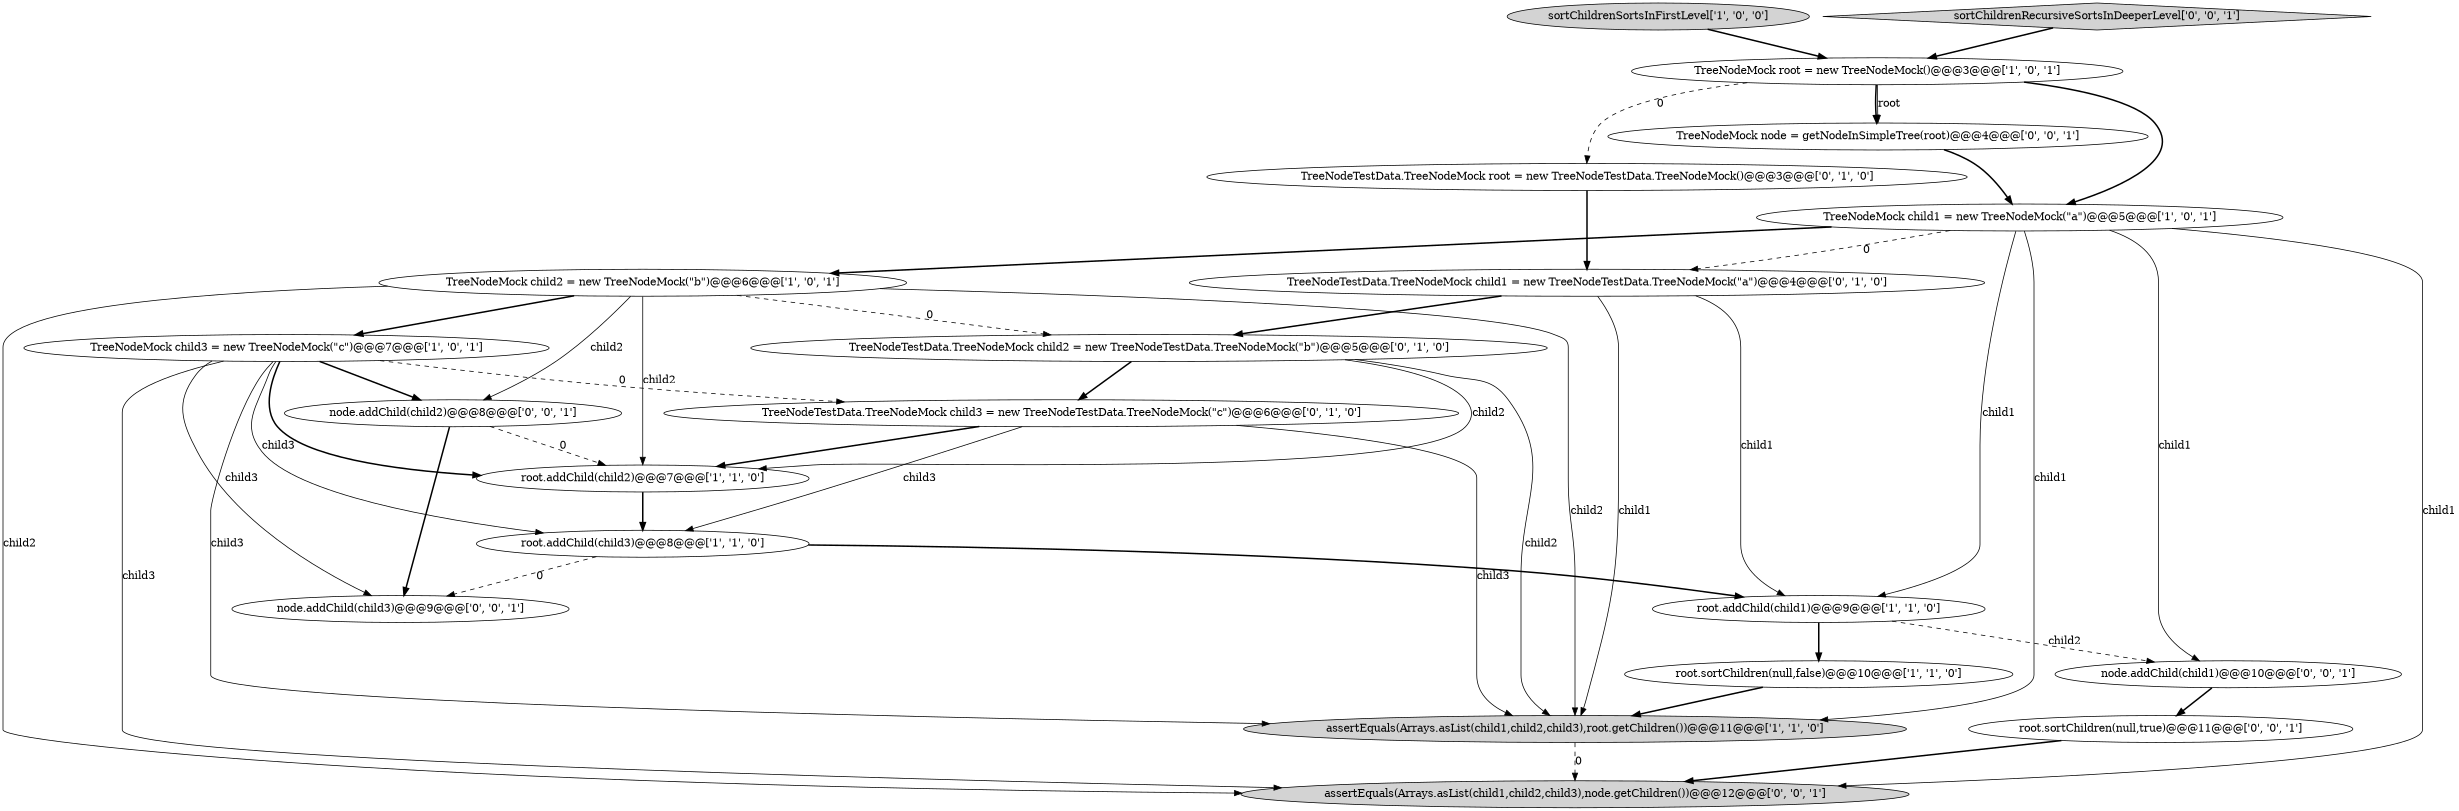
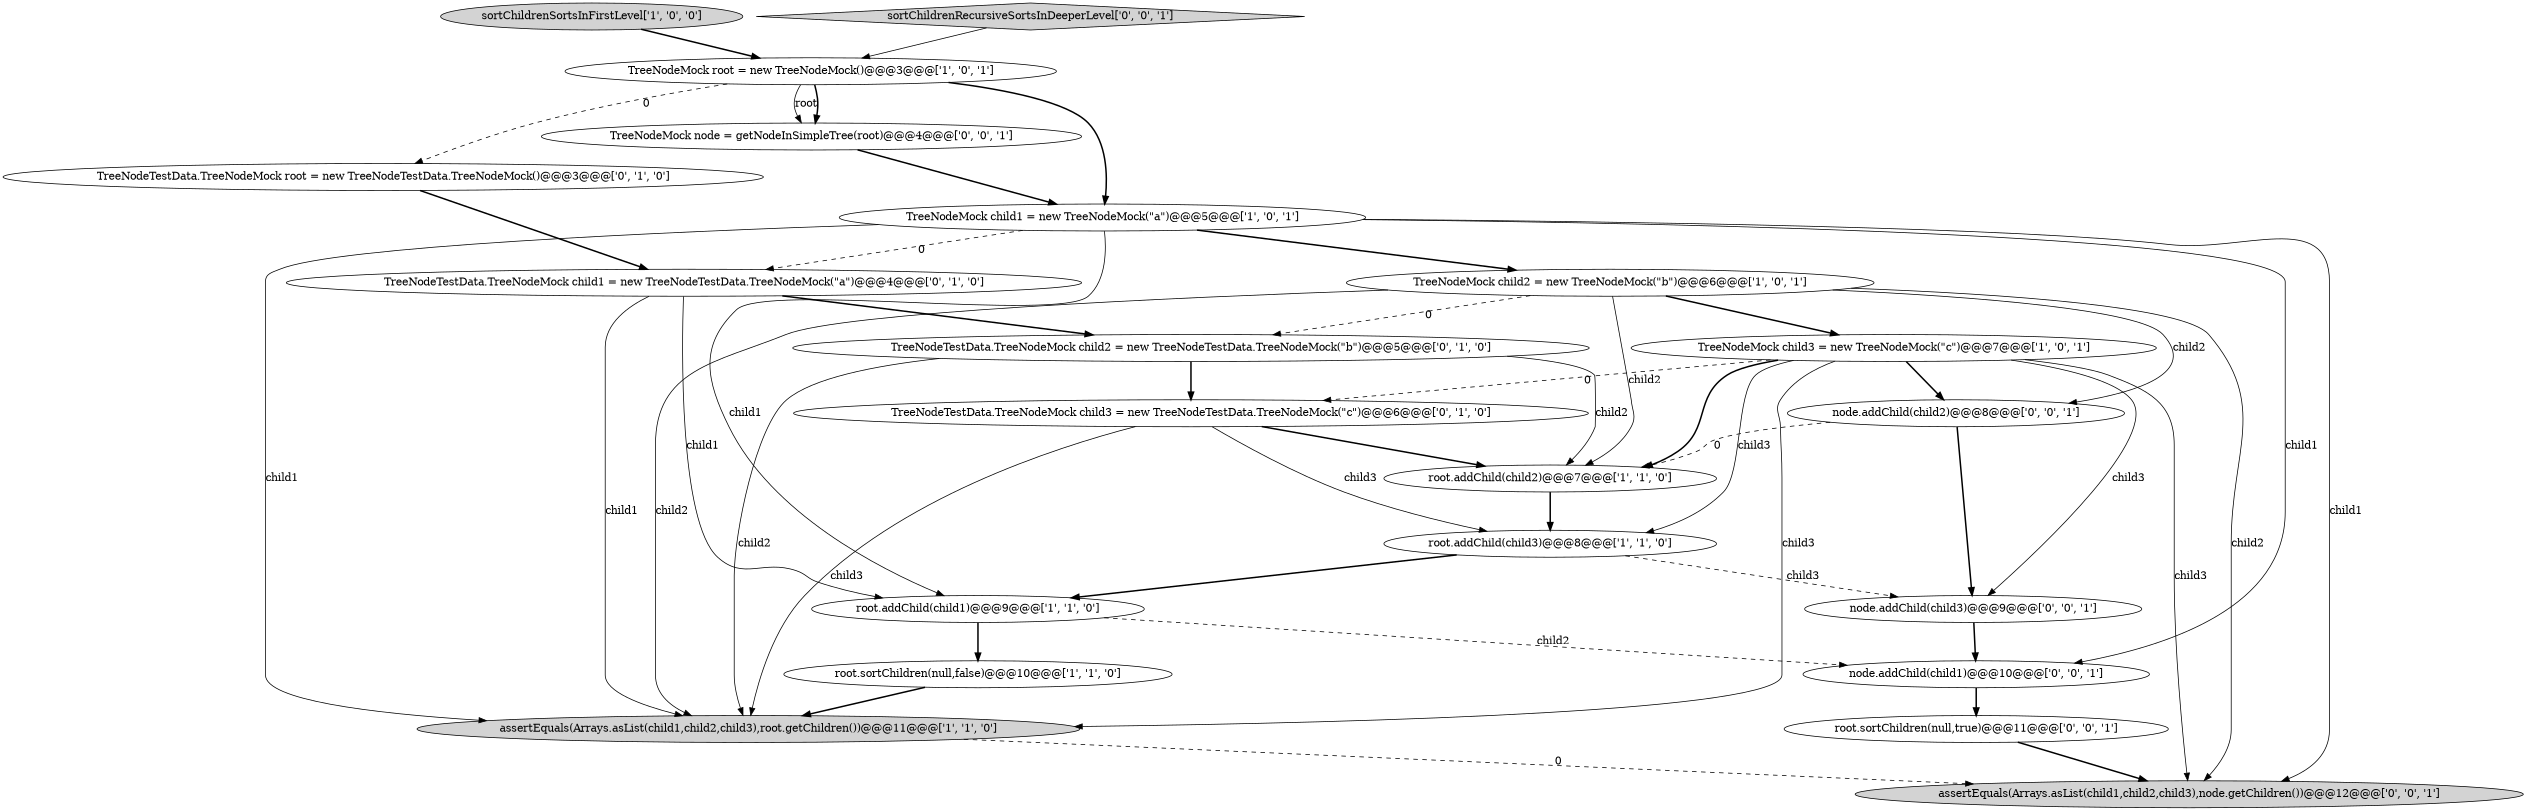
(1995, 42) -> (928, 42)
(540, 576) -> (1803, 576)
none -> (1975, 638)
